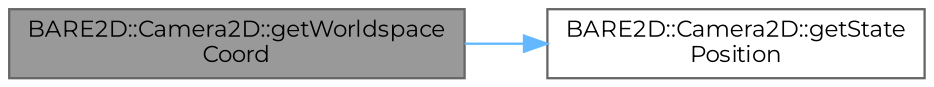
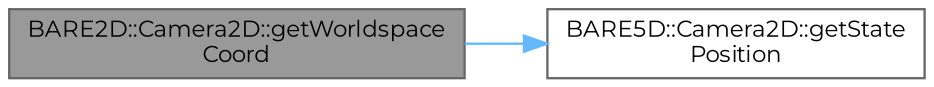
(736, 44) -> (736, 44)
